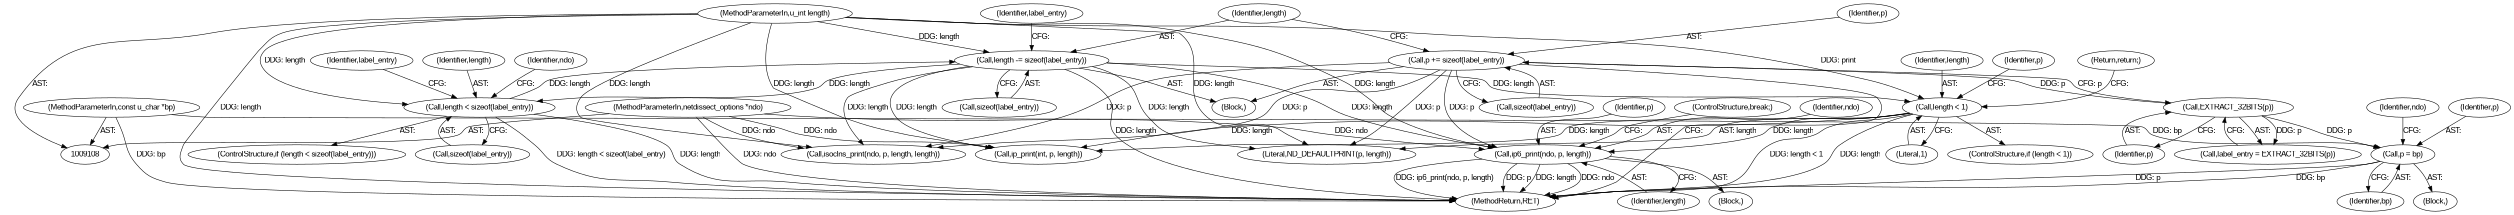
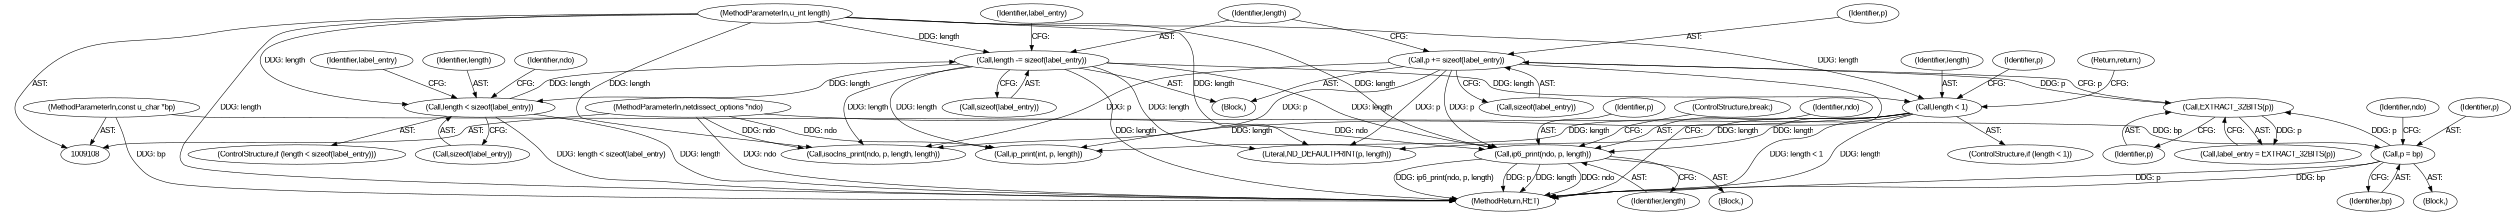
(1838, 61) -> (1838, 61)
(832, 113) -> none
(1738, 131) -> (1738, 131)
(2318, 132) -> (2342, 123)
(1912, 155) -> none
